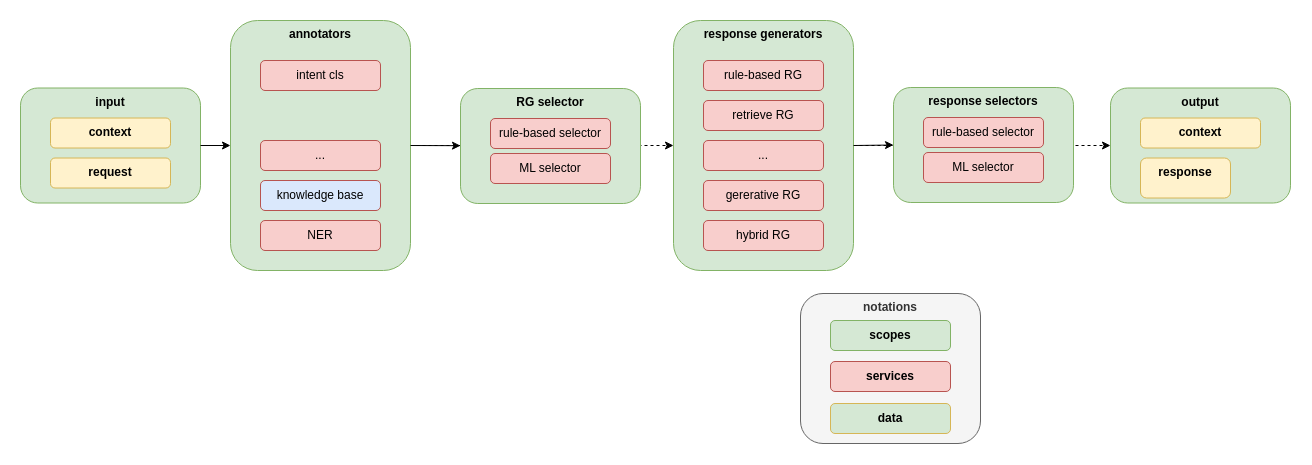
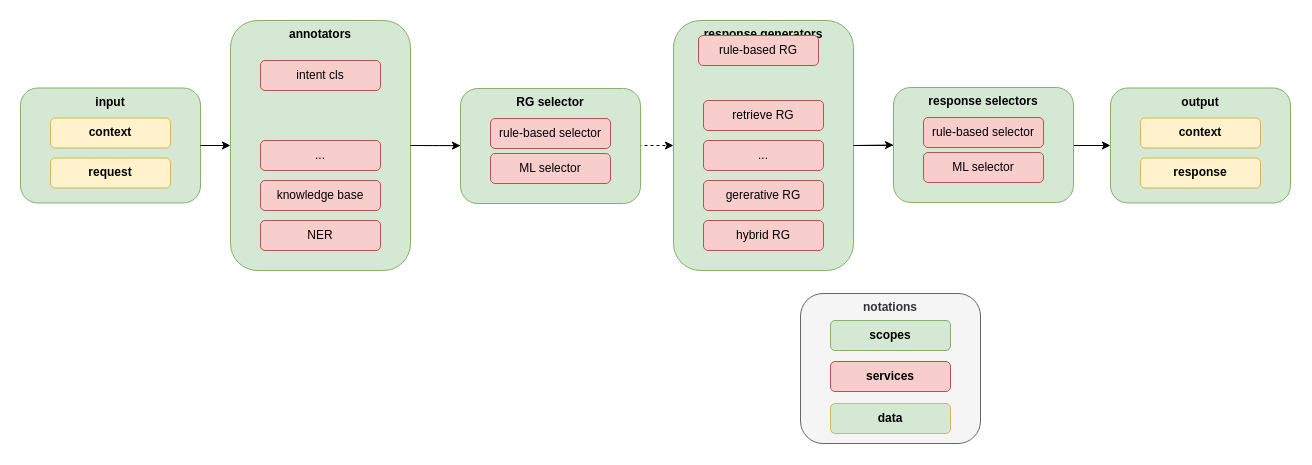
(764, 76) -> (759, 51)
(1088, 146) -> (1088, 146)
(1186, 178) -> (1201, 173)
(321, 196) -> (321, 196)
